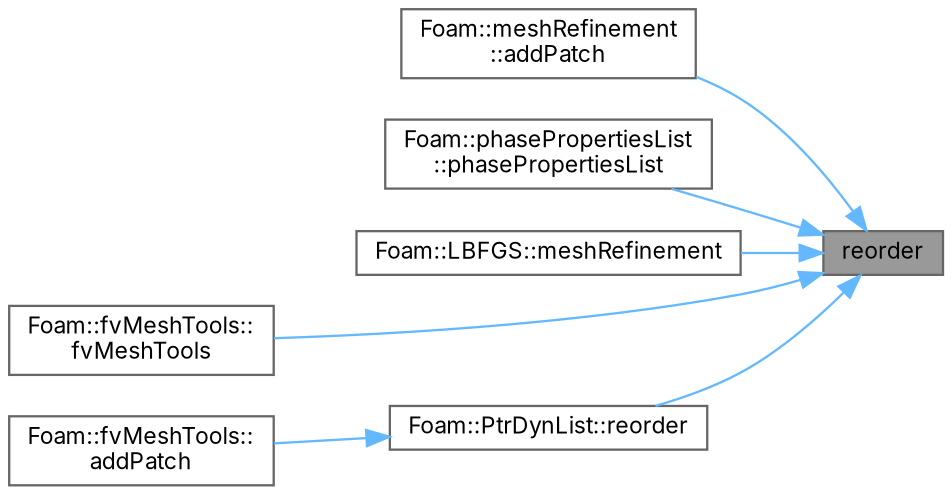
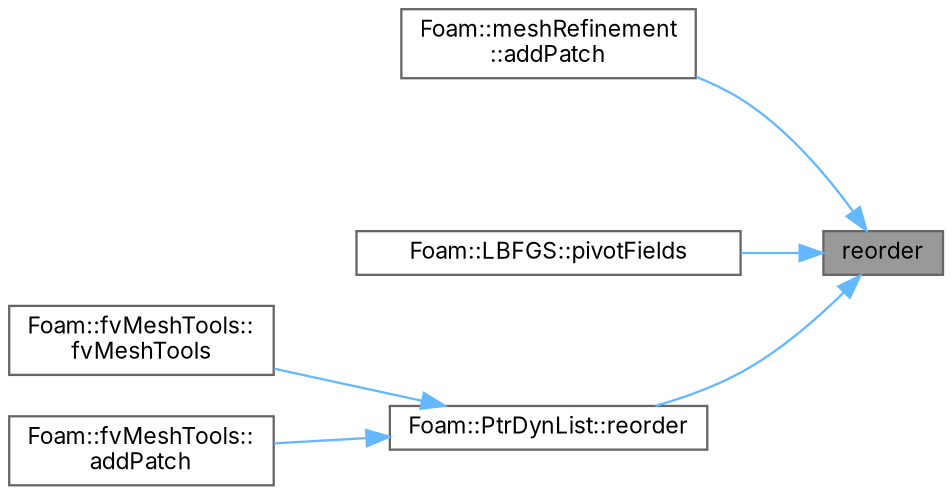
(549, 154) -> none
(549, 253) -> (549, 253)
(539, 322) -> (348, 385)
